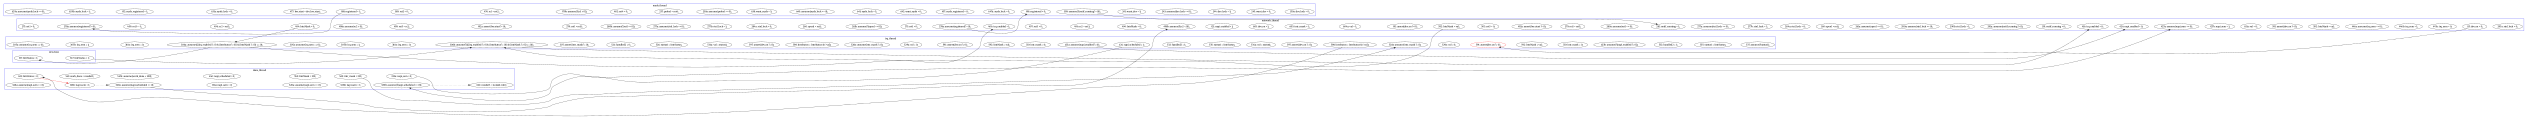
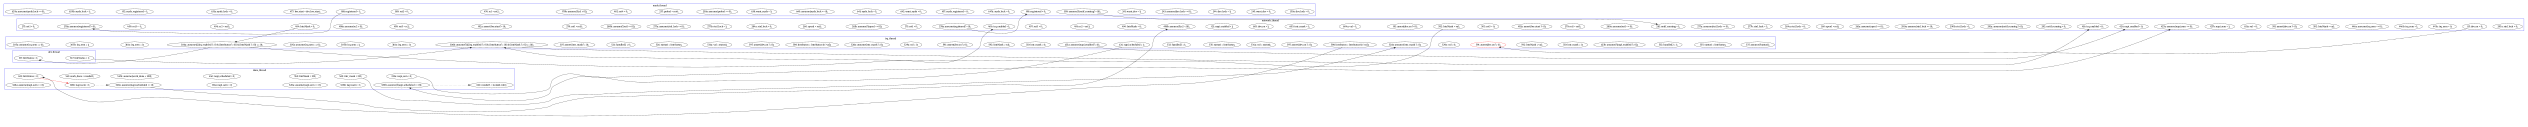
(2054, 27) -> (2054, 27)
(54, 52) -> (54, 52)
